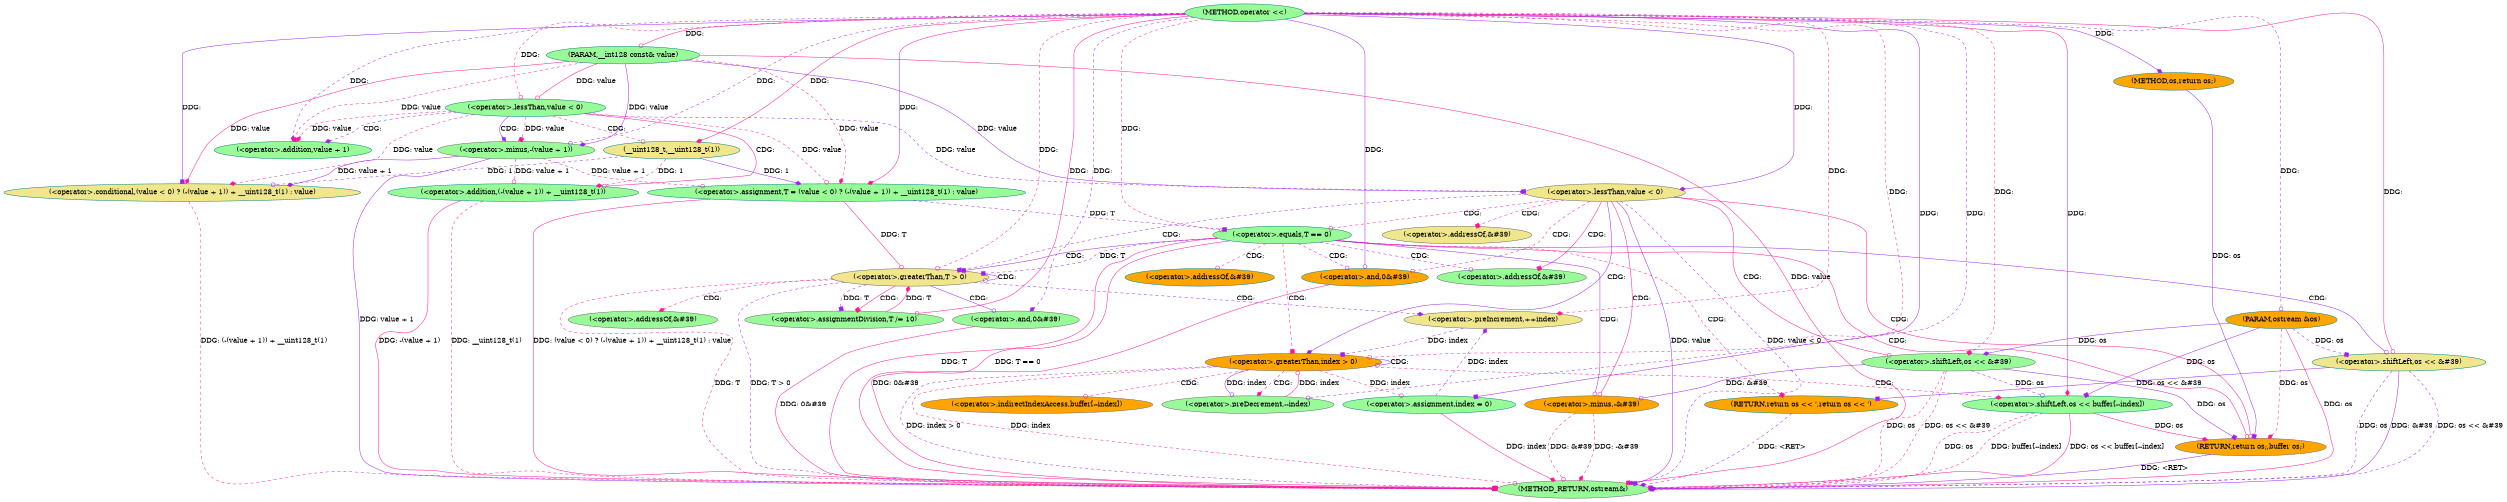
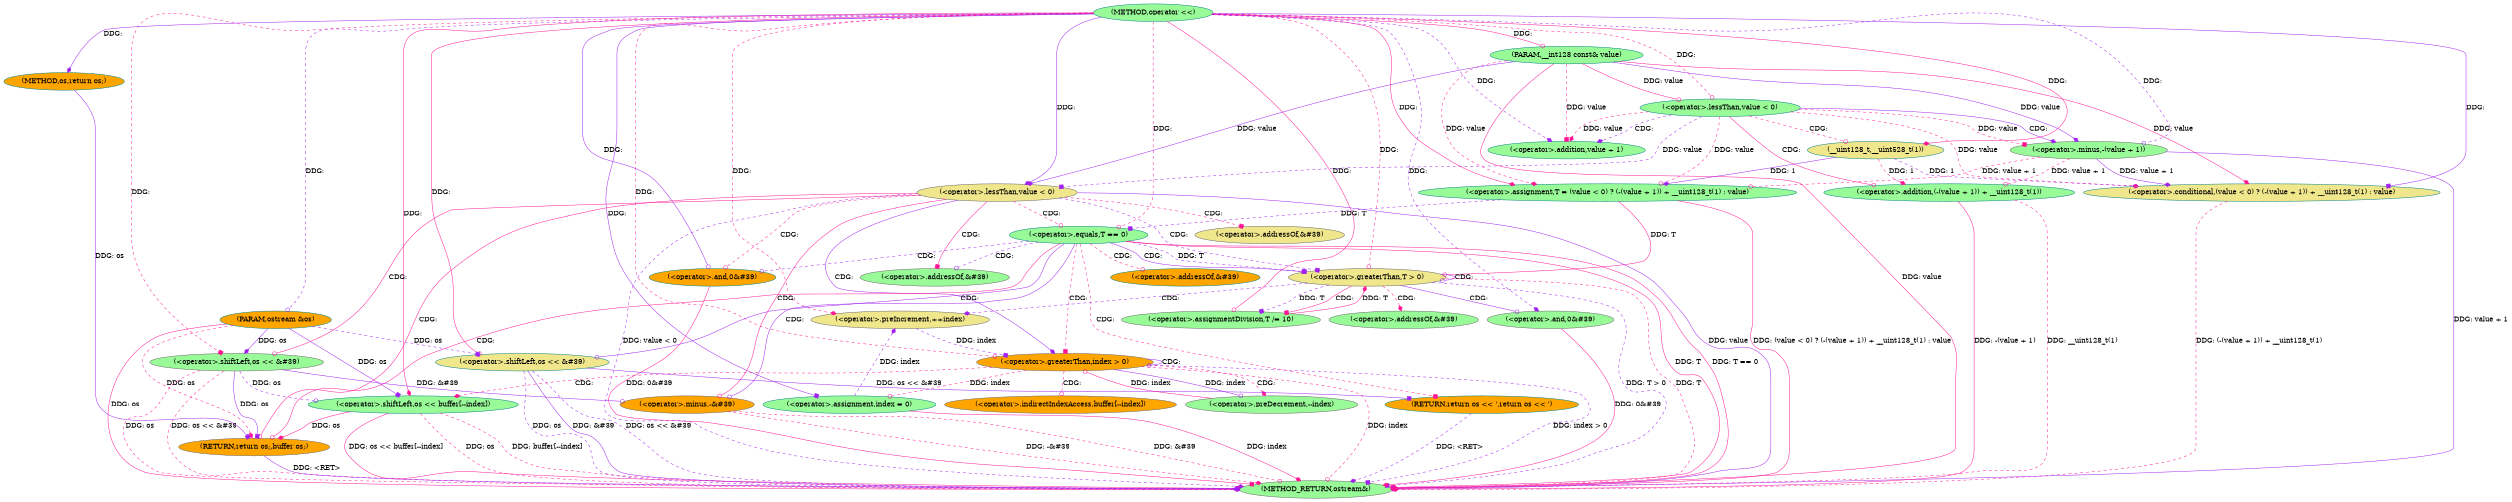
(672, 150) -> (1876, 150)
(1967, 174) -> none
